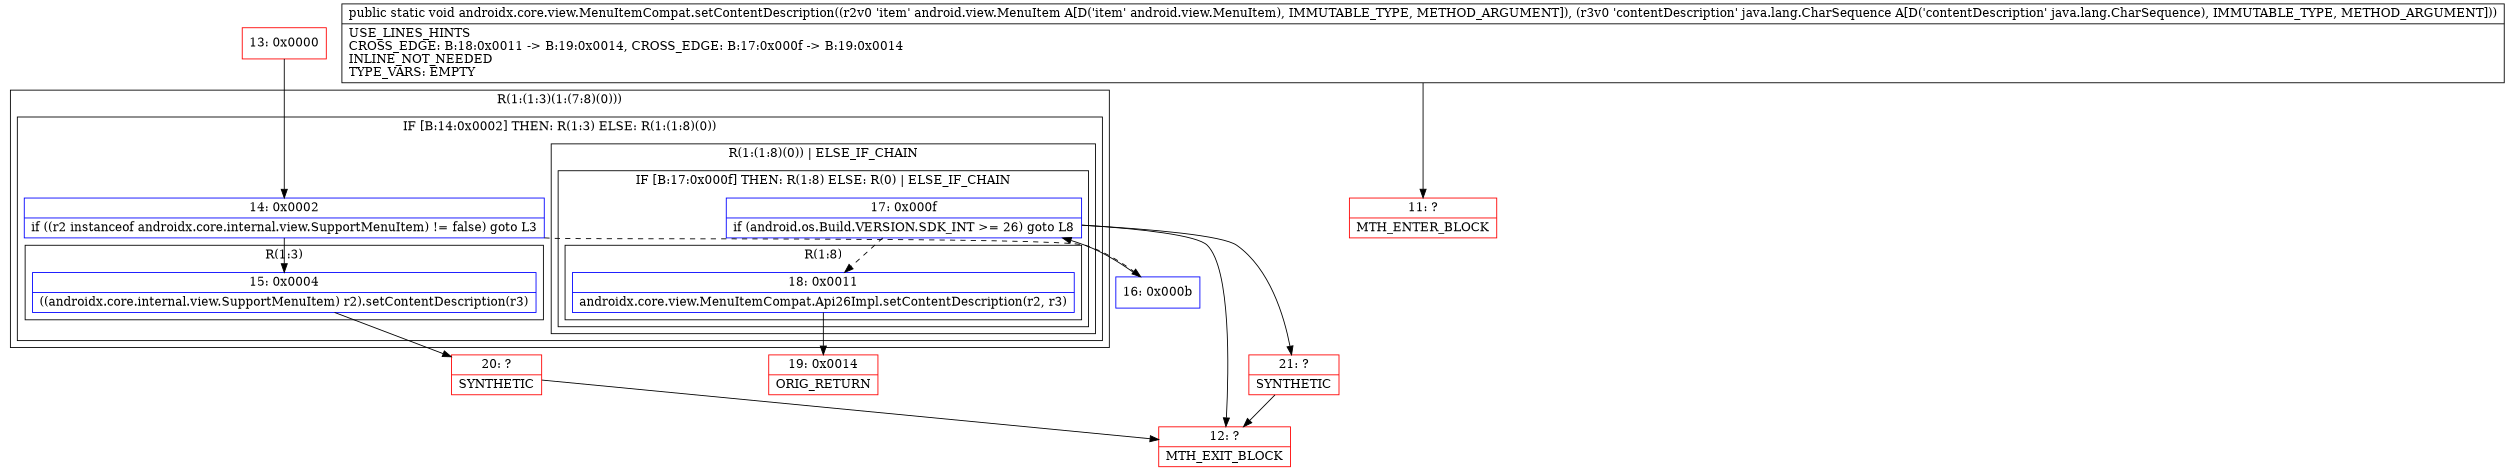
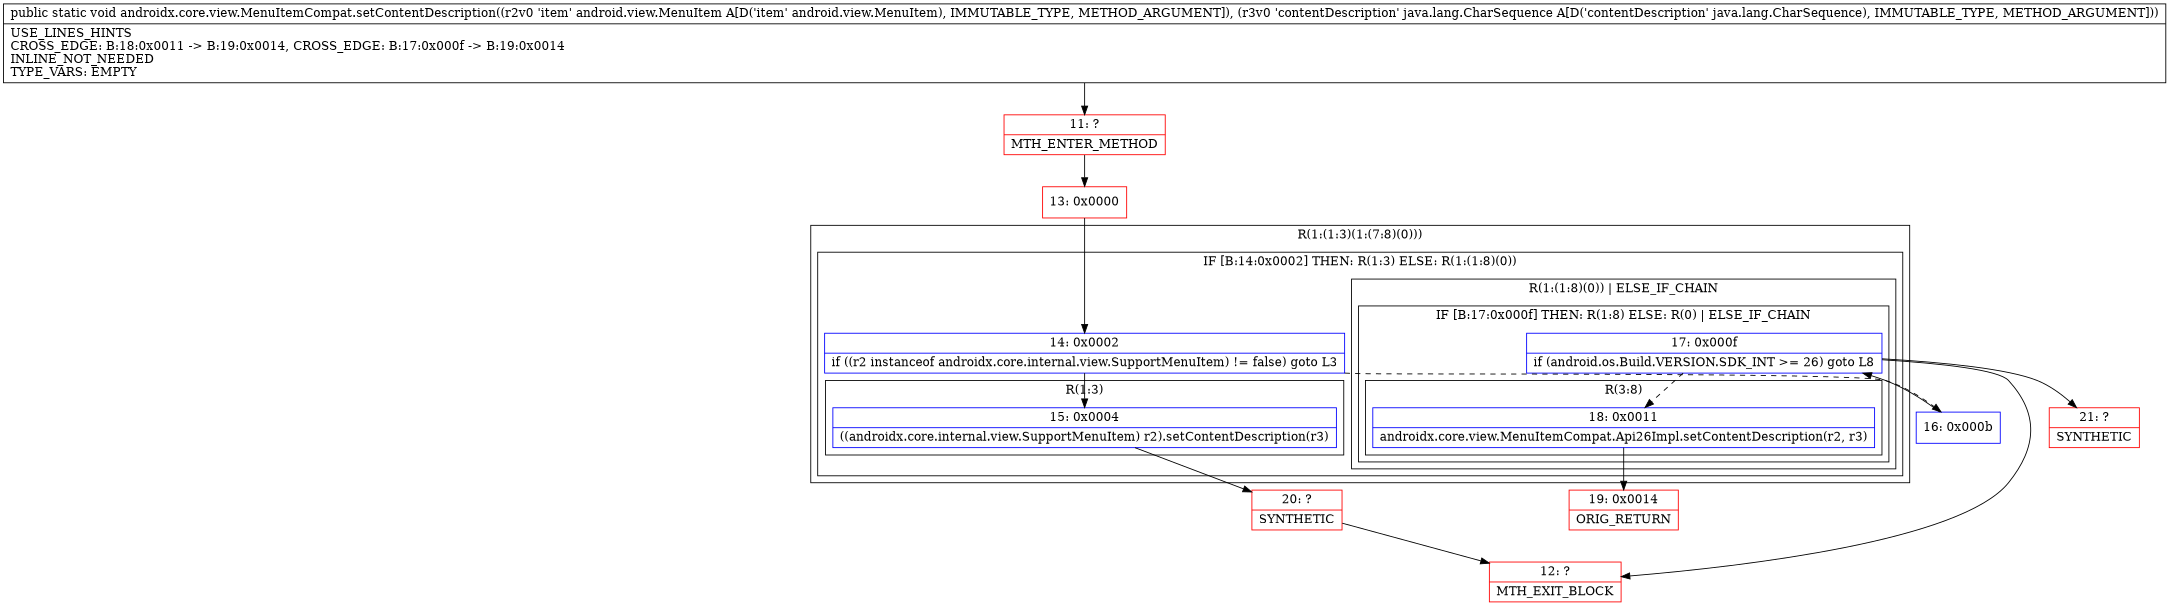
none -> (1085, 166)
(1423, 228) -> (1085, 144)
(823, 255) -> (1624, 390)
(1262, 408) -> none
